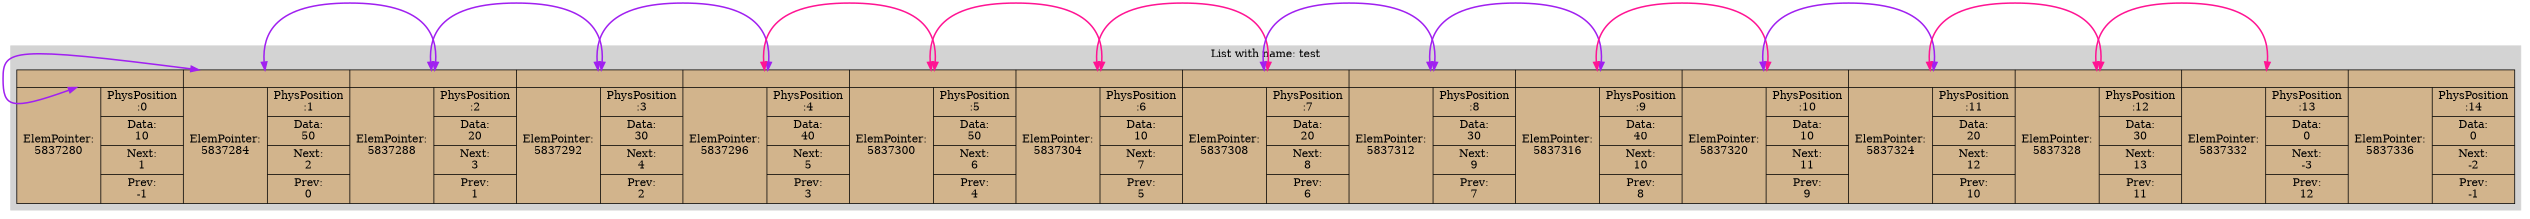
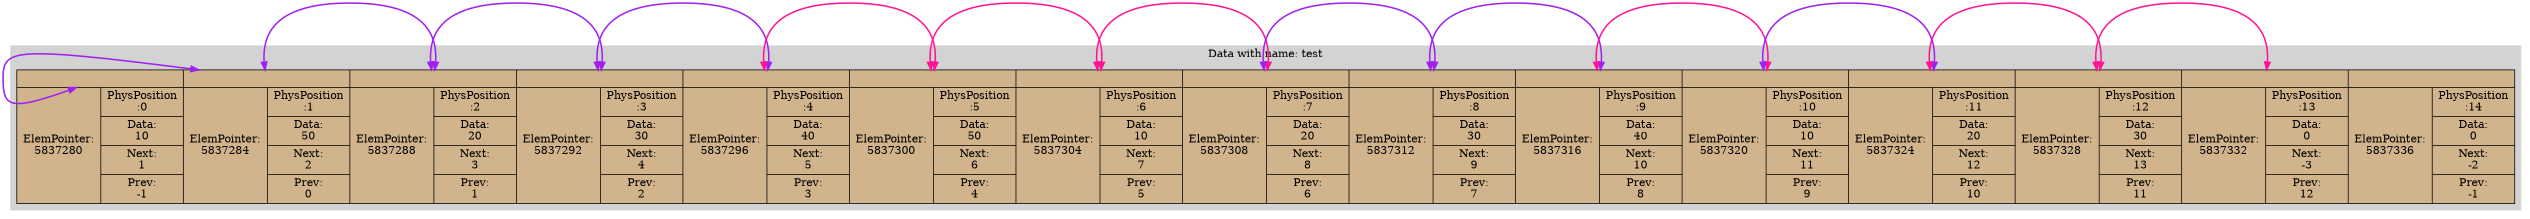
(1266, 55) -> (1266, 55)
